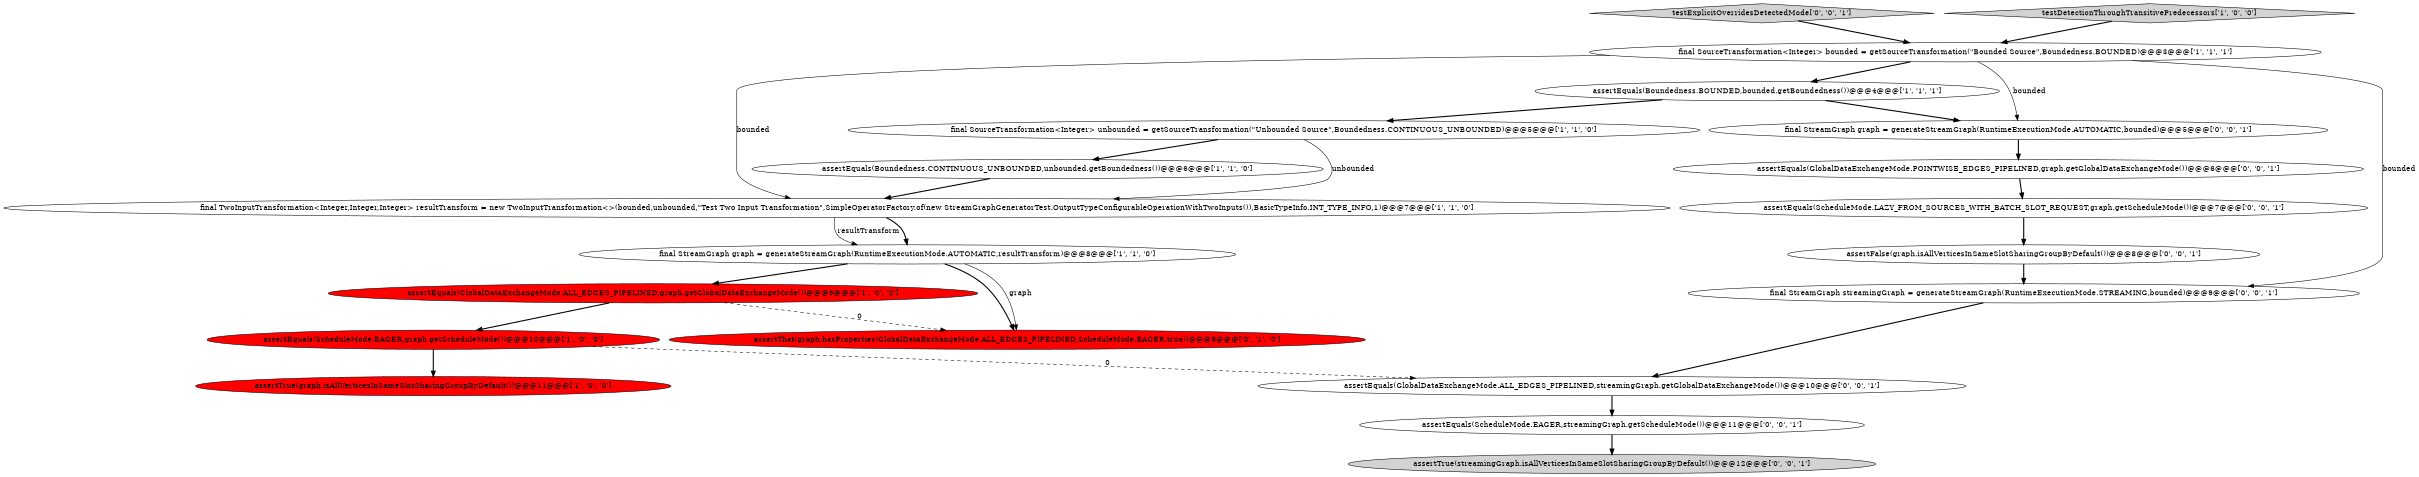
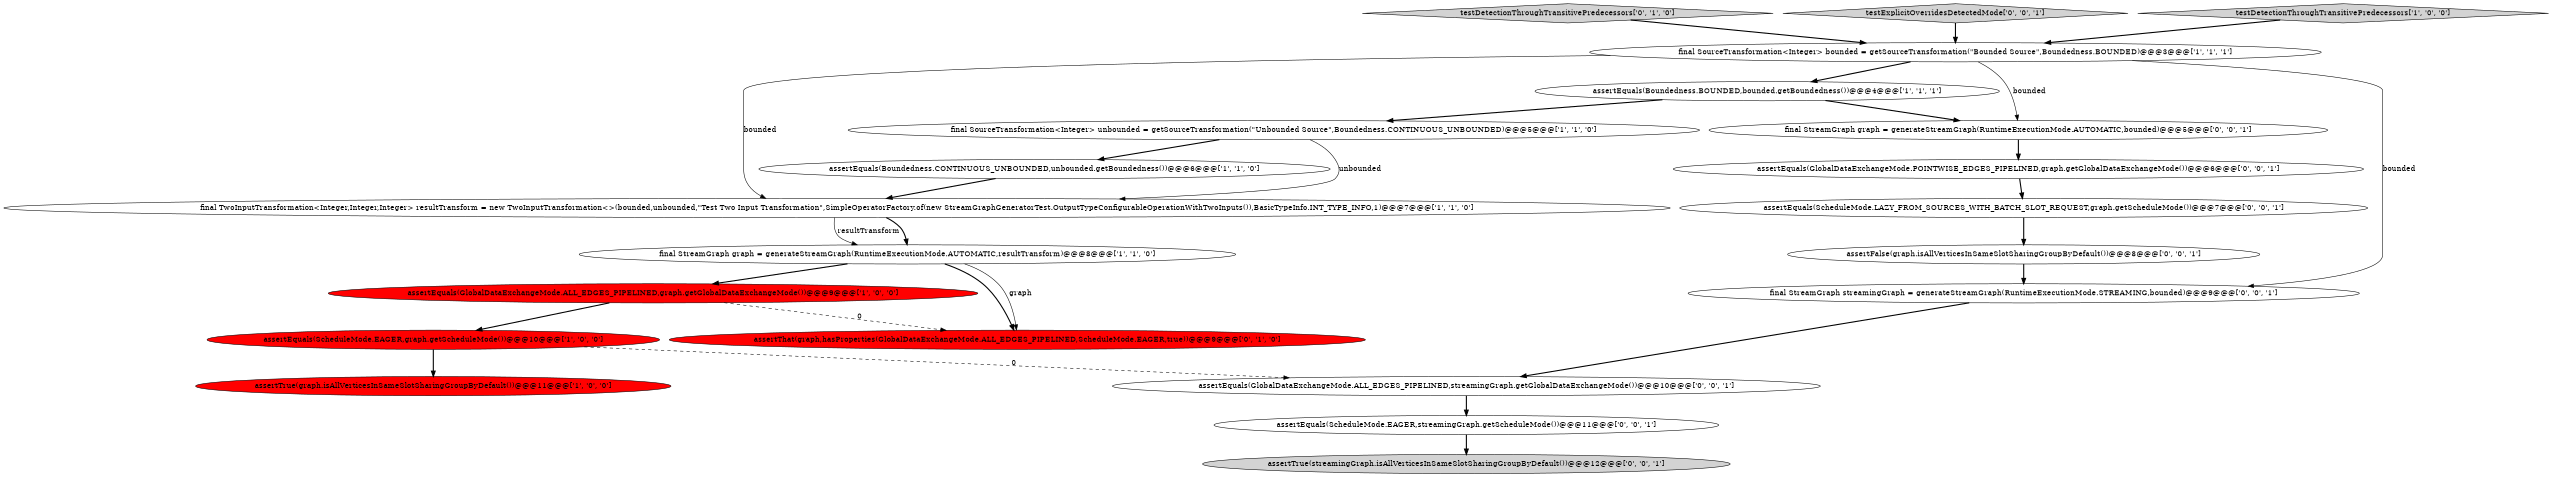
none -> (1568, 13)
